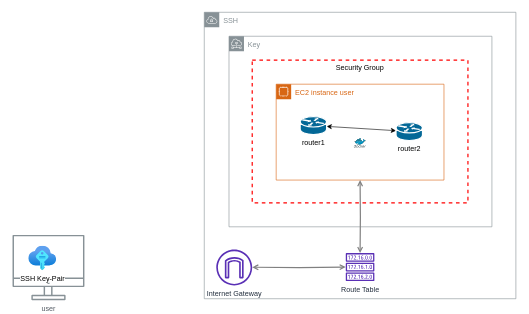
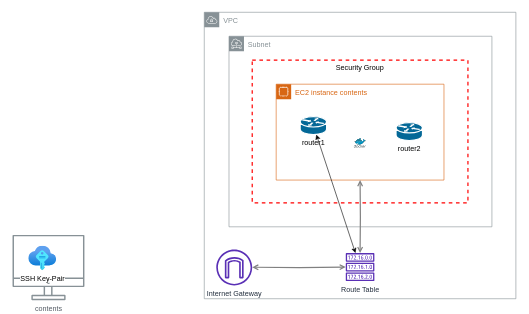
(230, 21) -> (230, 21)
(254, 45) -> (260, 45)
(327, 93) -> (335, 93)
(361, 129) -> (336, 194)
(49, 309) -> (49, 309)
